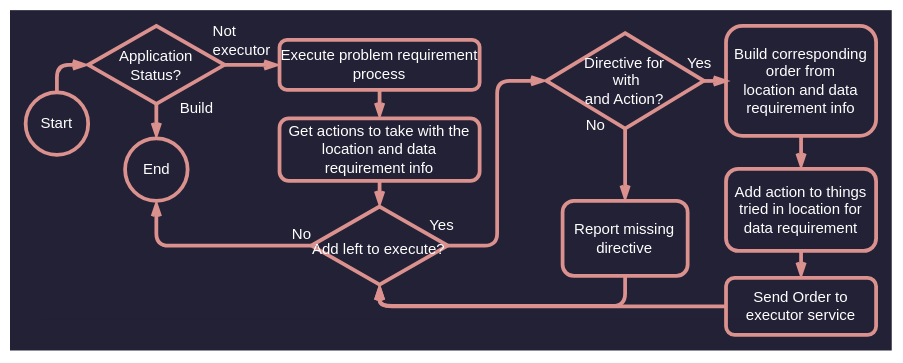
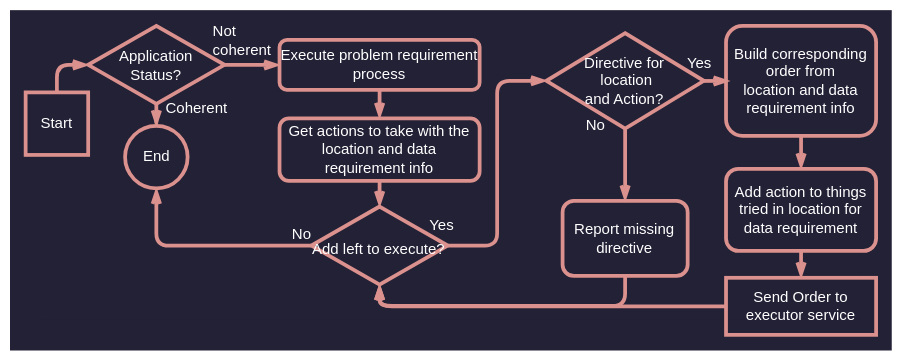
(247, 41) -> (247, 41)
(624, 81) -> (624, 81)
(197, 108) -> (197, 108)
(57, 123) -> (57, 123)
(156, 169) -> (156, 157)
(801, 306) -> (801, 306)
